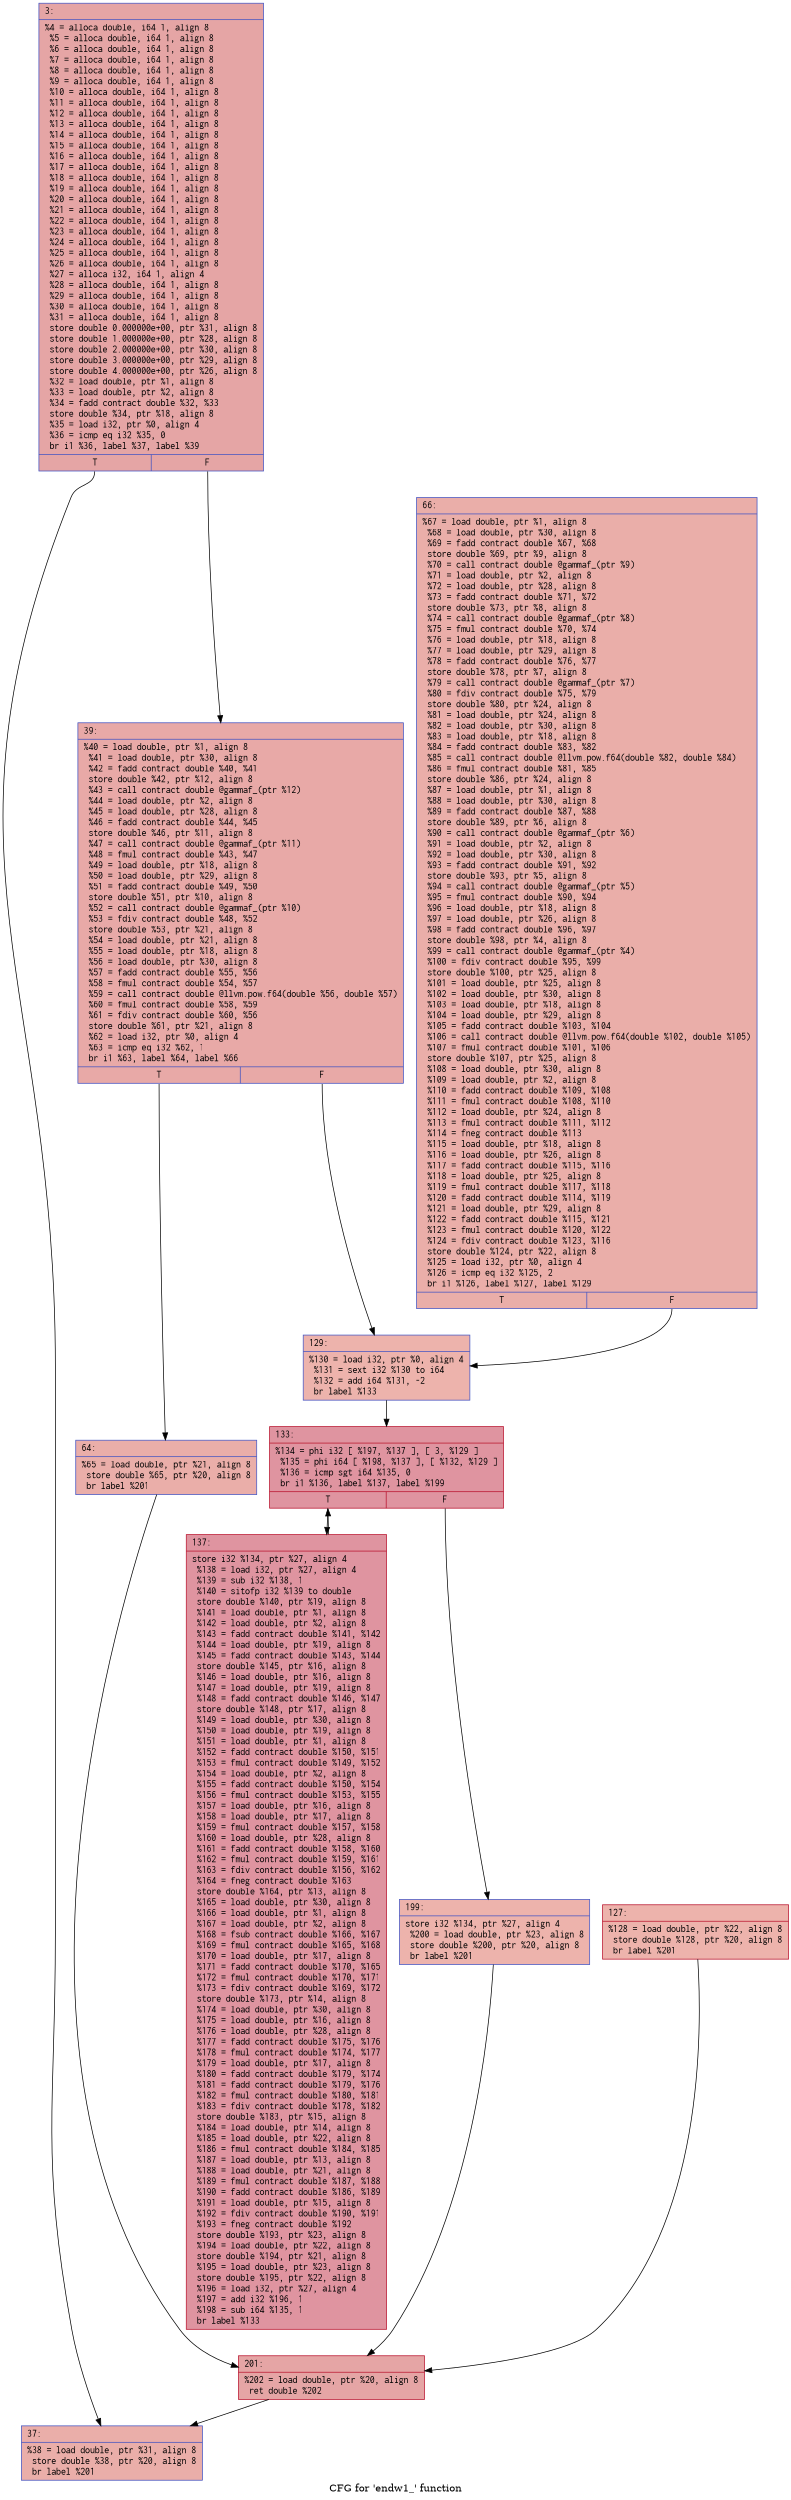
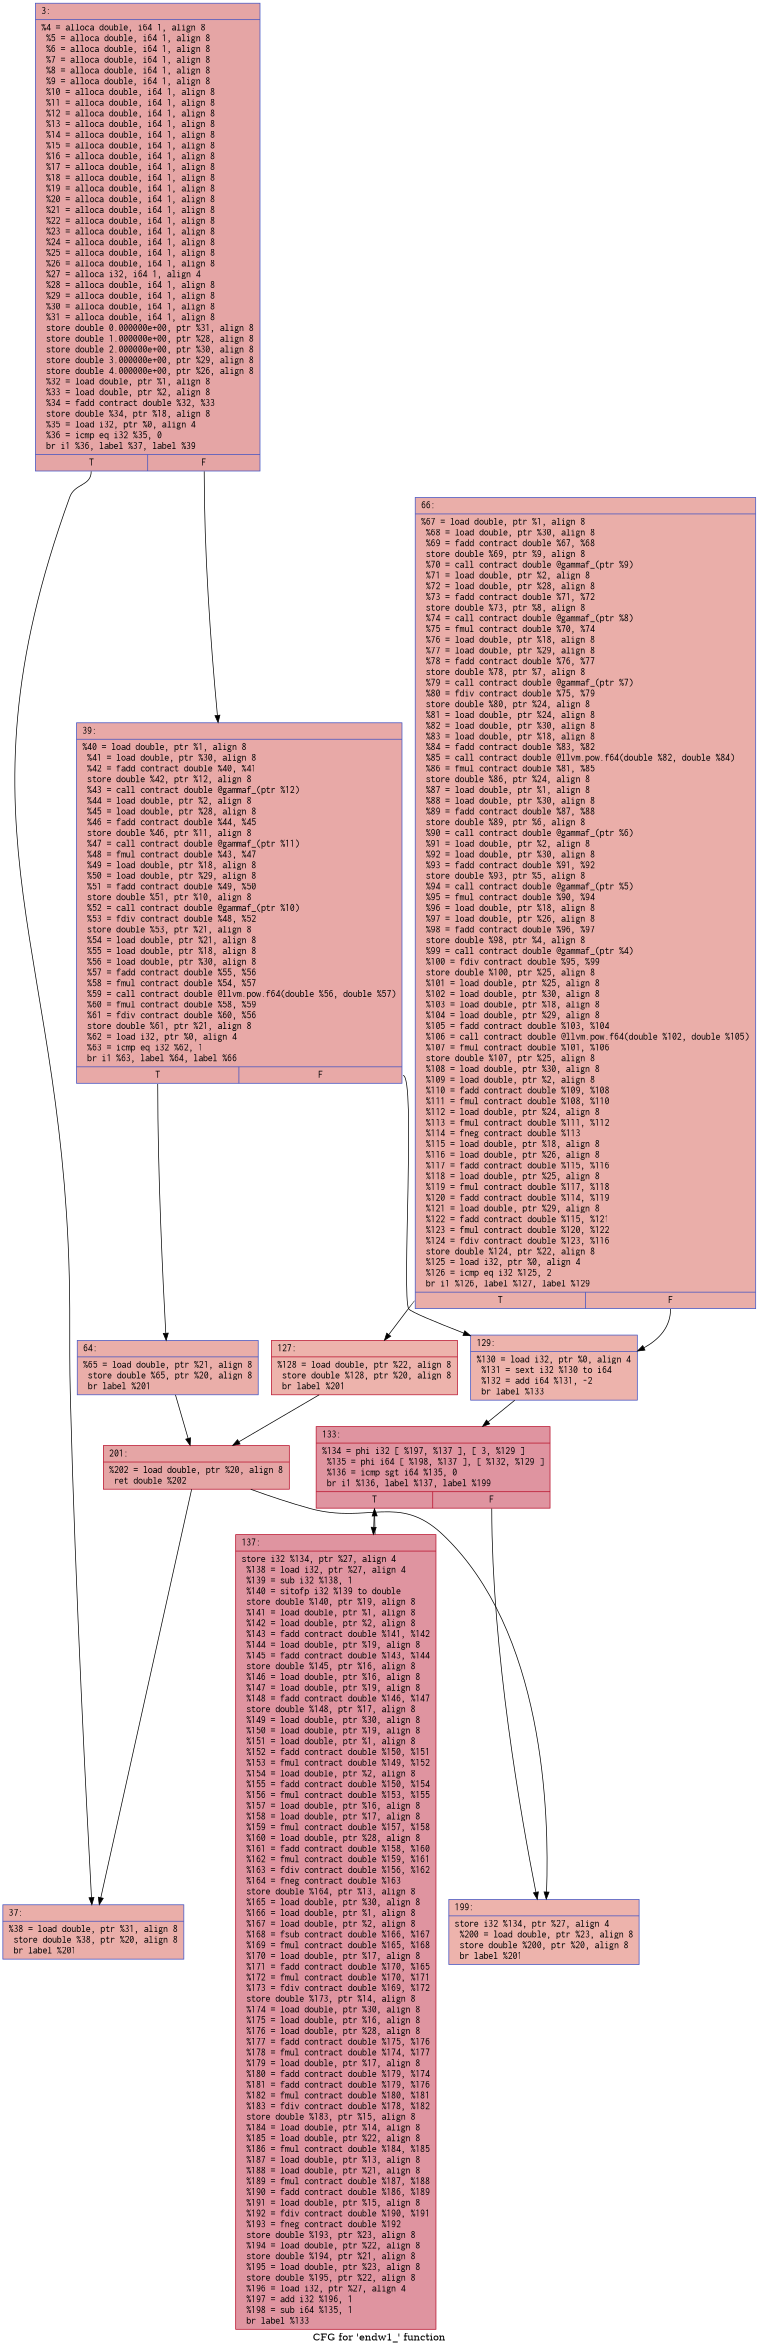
none -> (402, 1318)
(461, 2168) -> (488, 1595)
